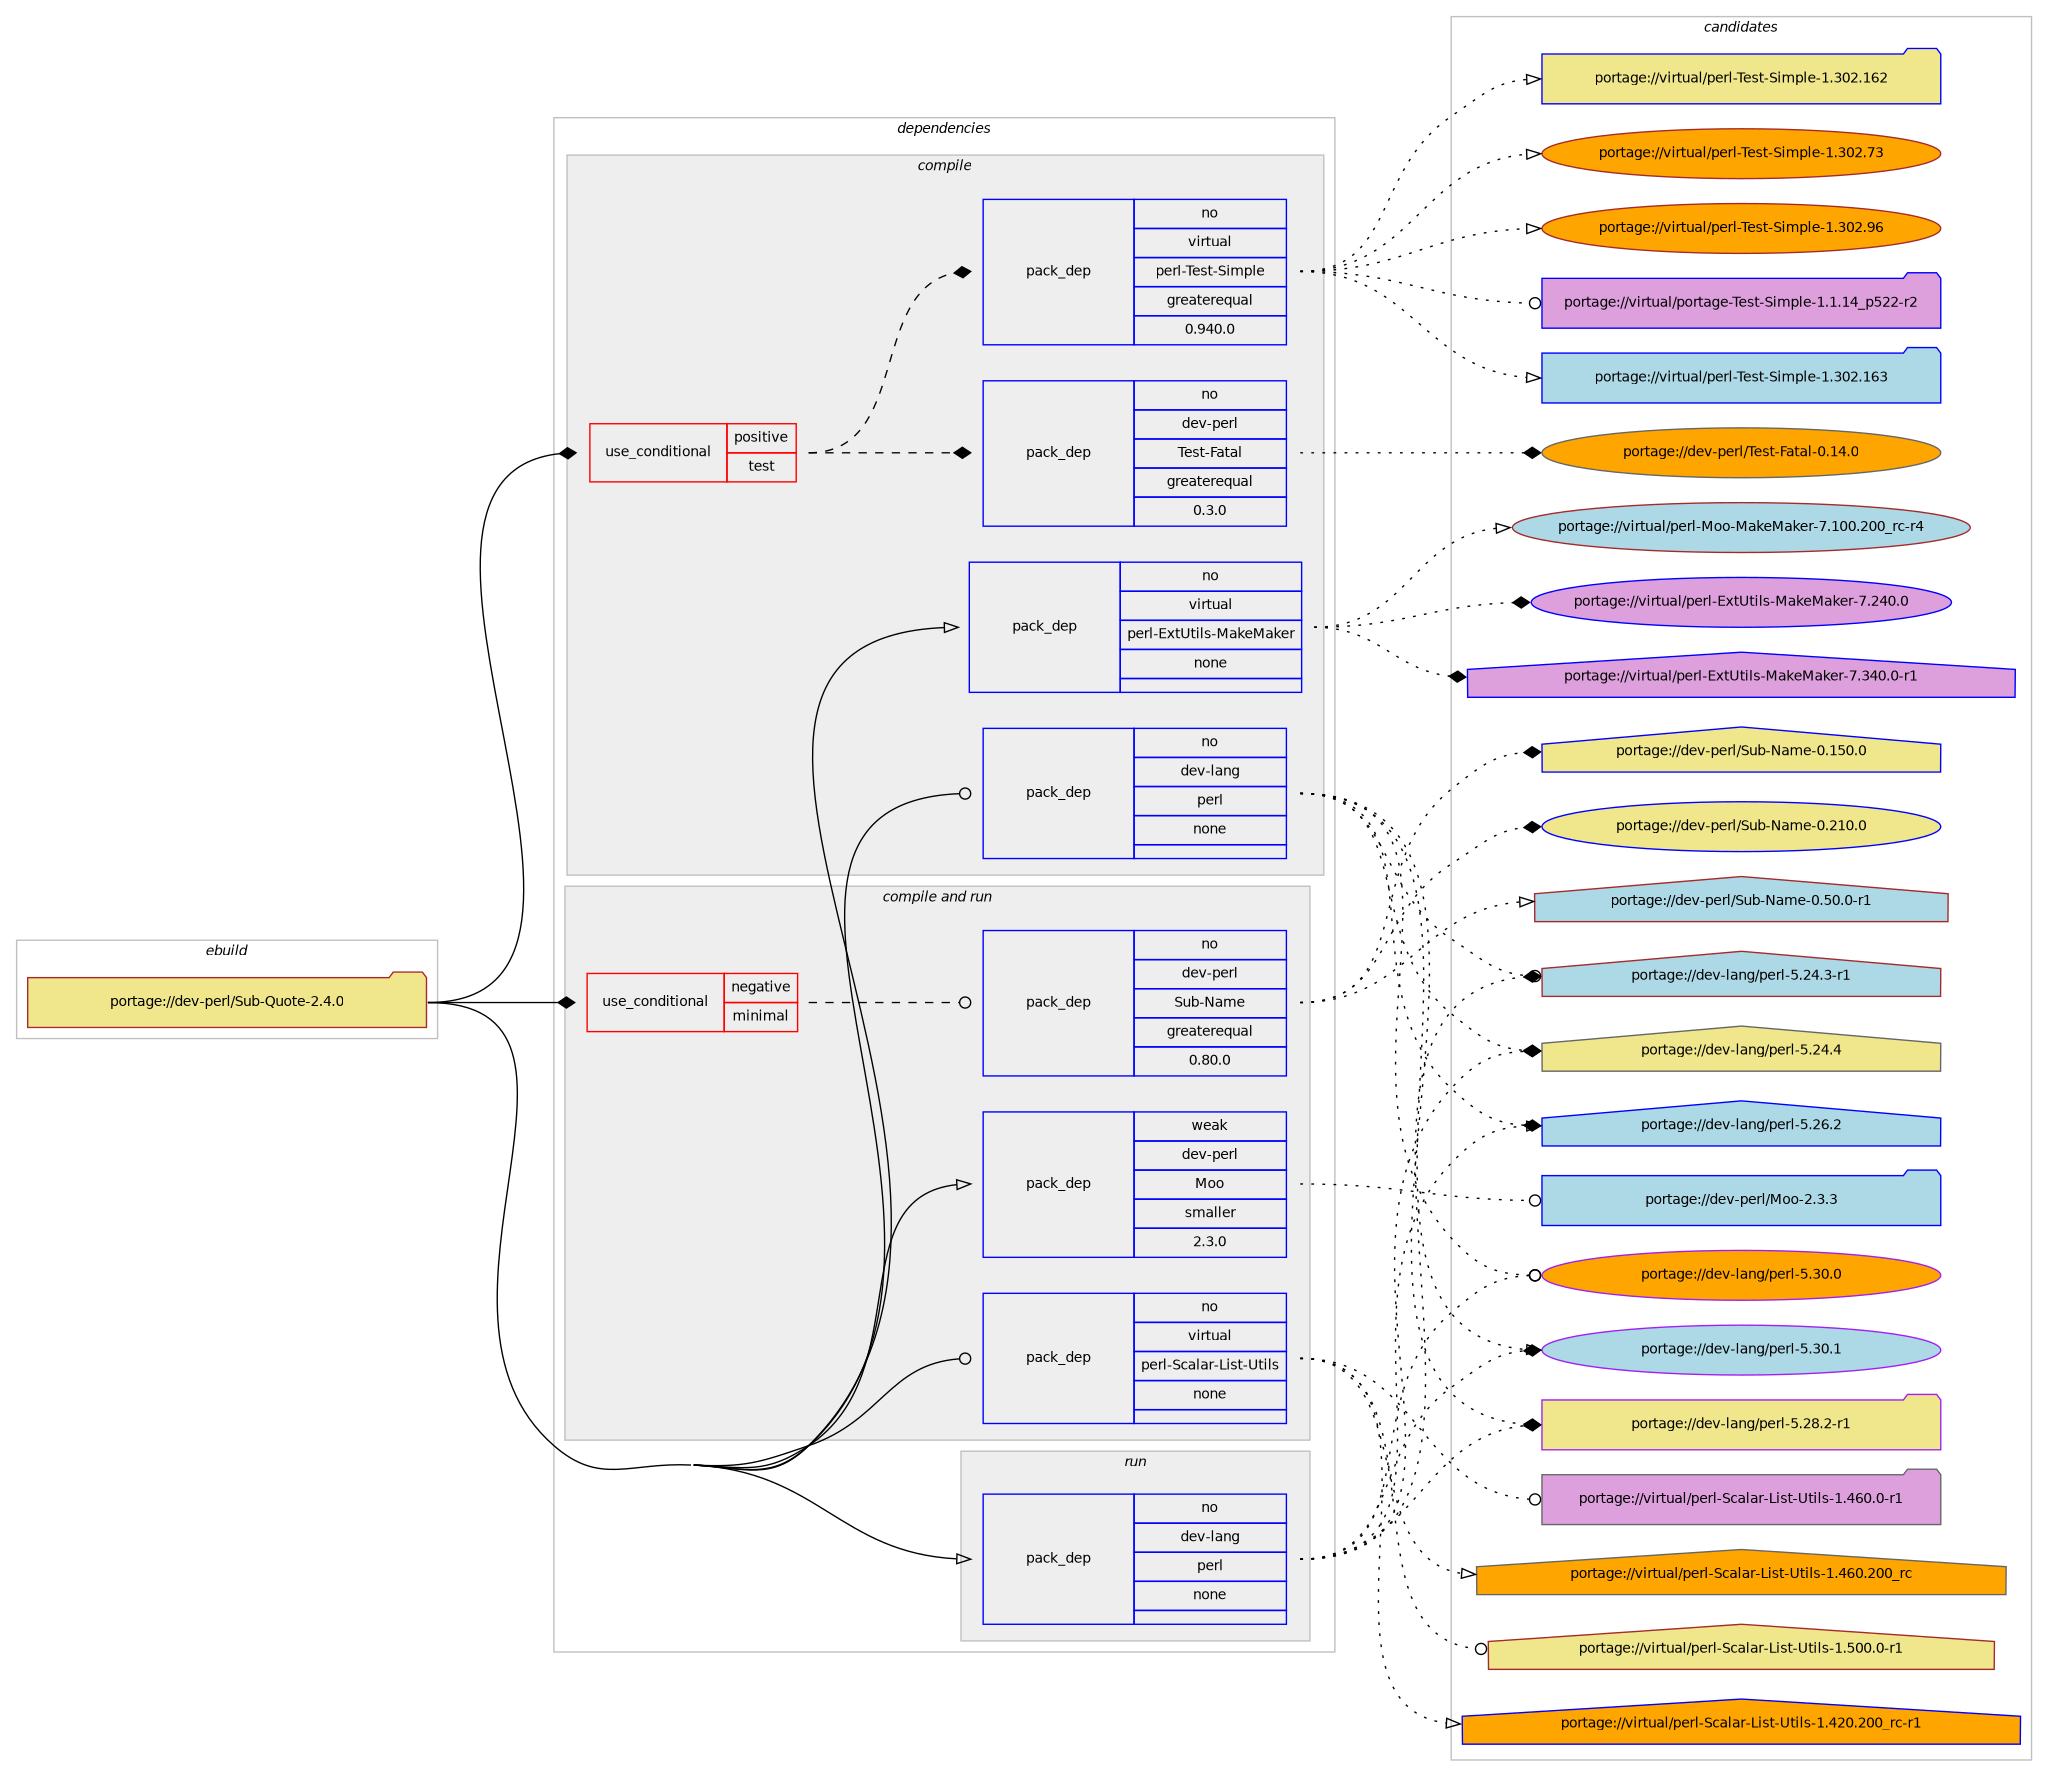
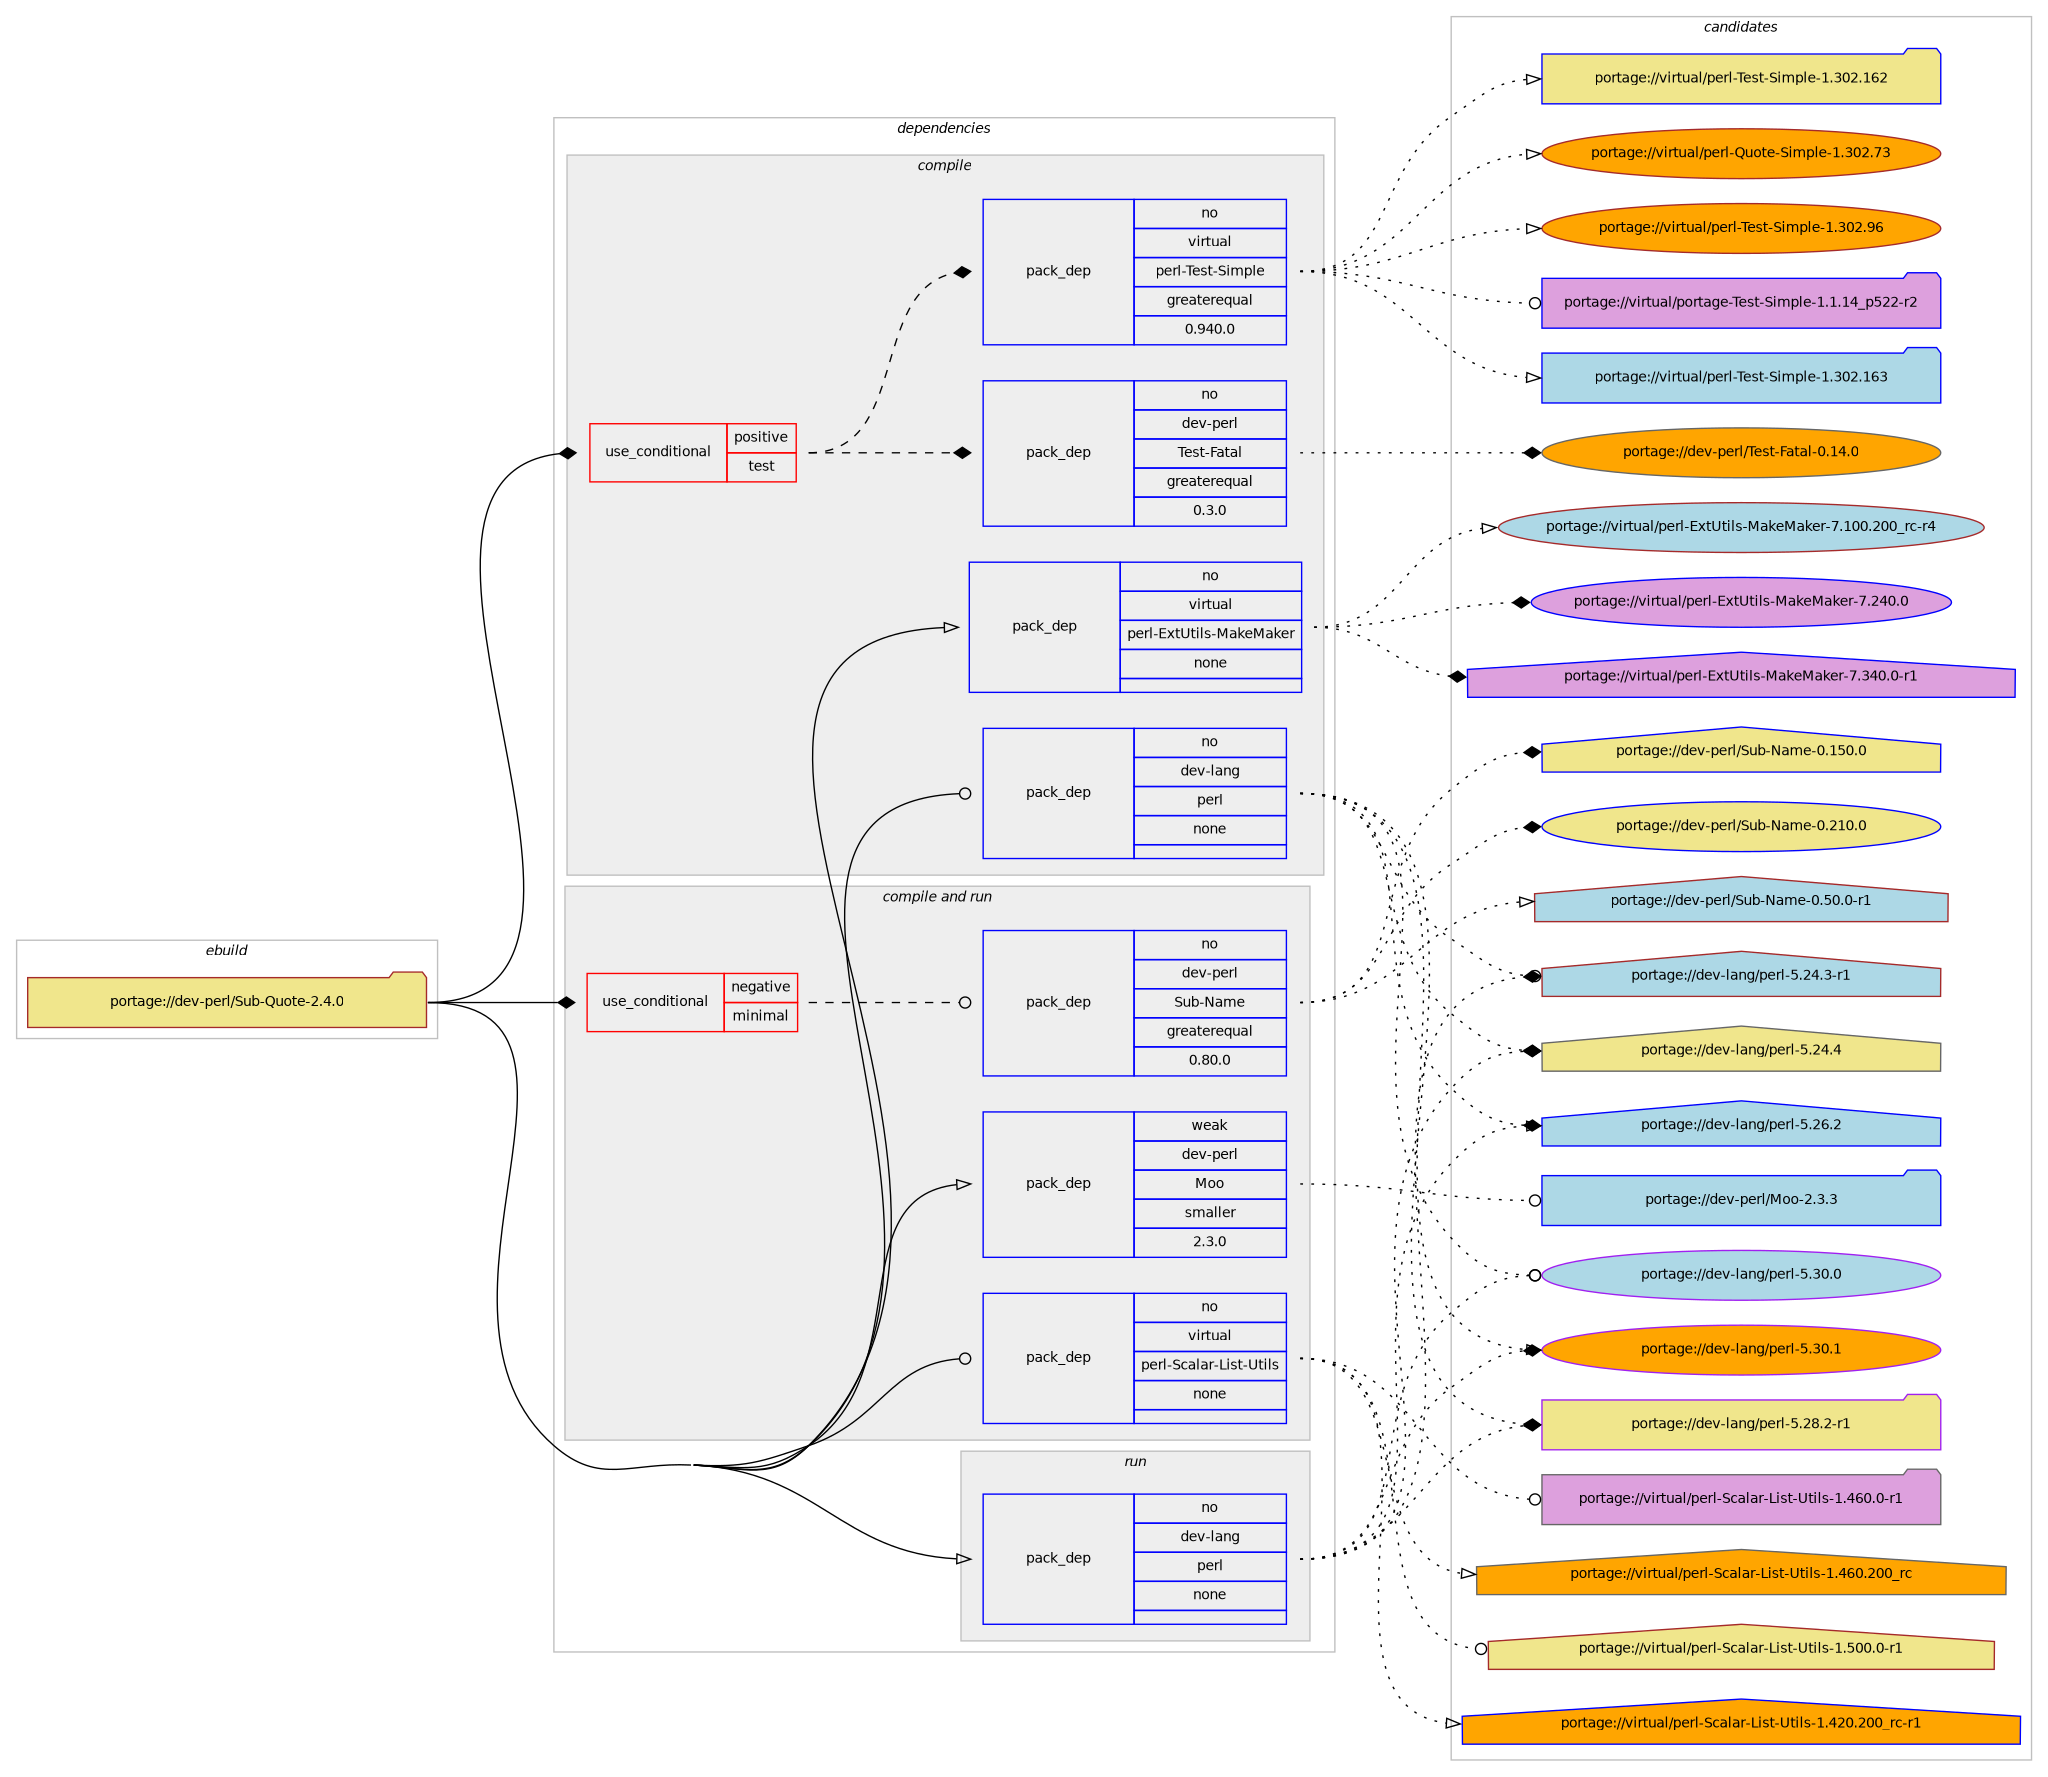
(1741, 154) -> (1741, 154)
(1741, 528) -> (1741, 528)
(1741, 1275) -> (1741, 1275)
(1741, 1350) -> (1741, 1350)
